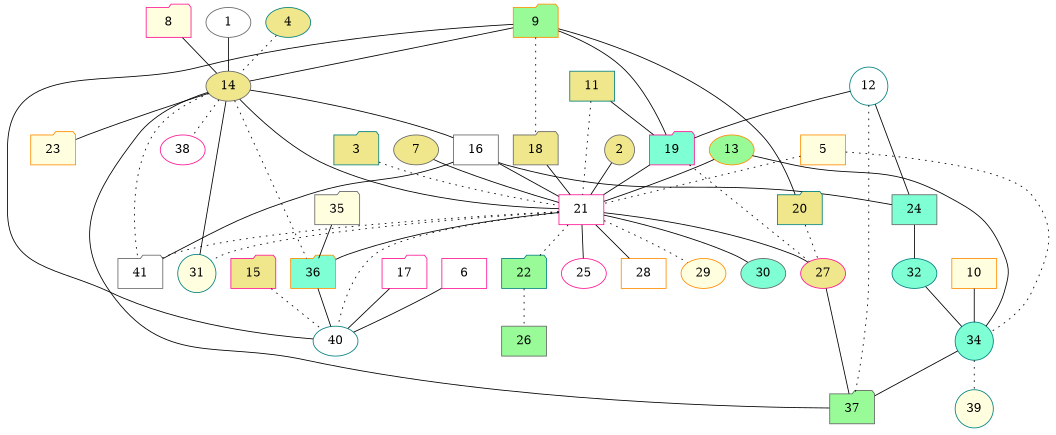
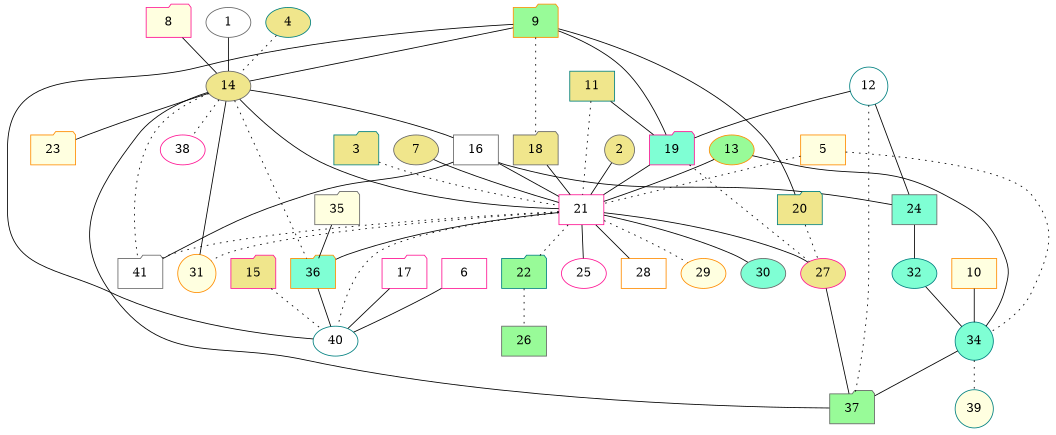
(197, 273) -> (197, 273)
